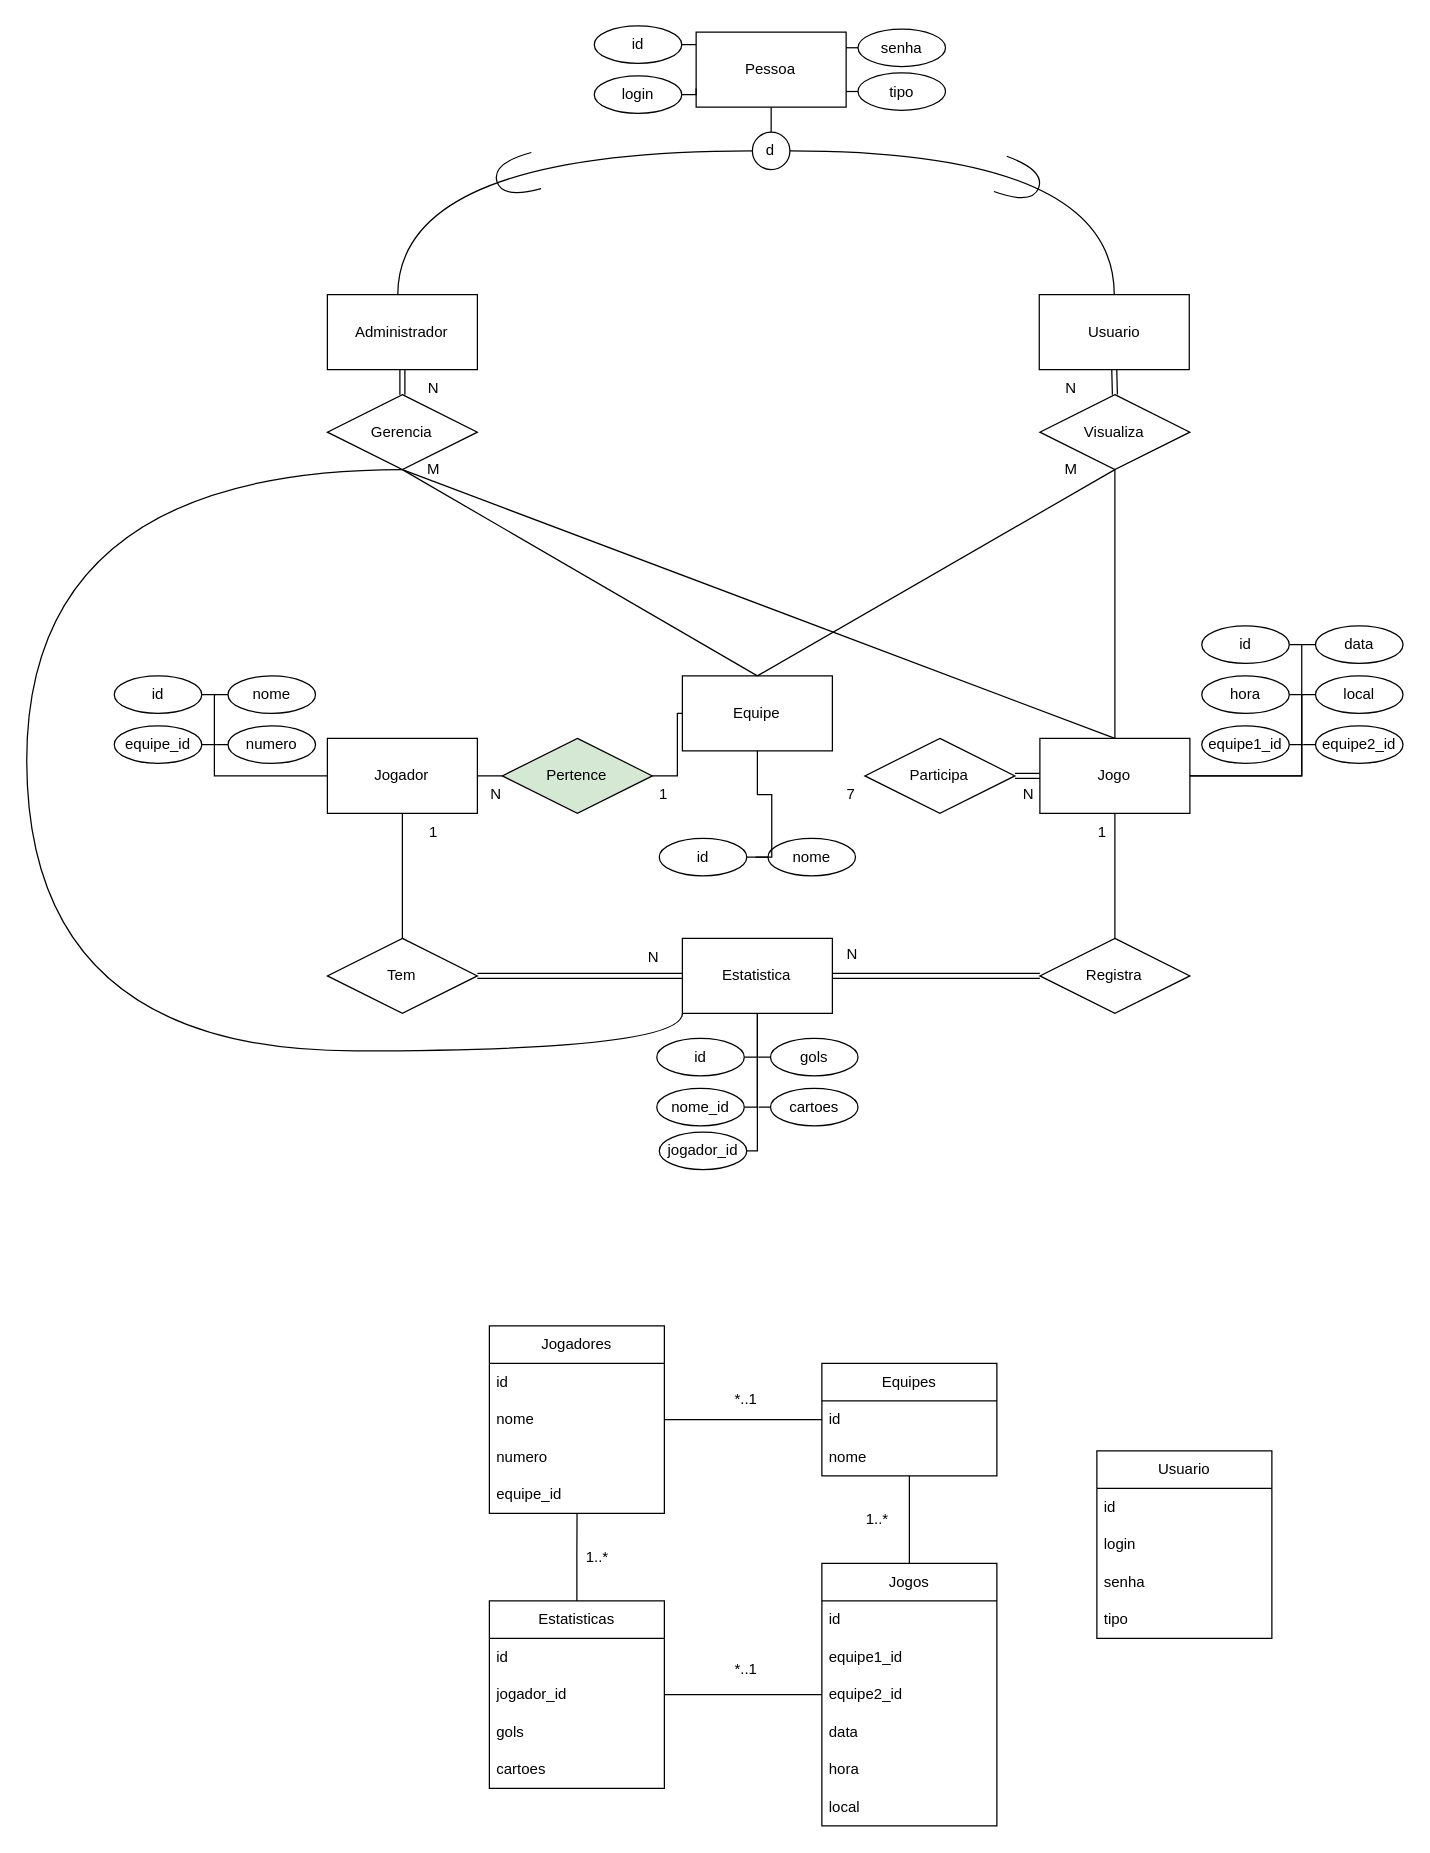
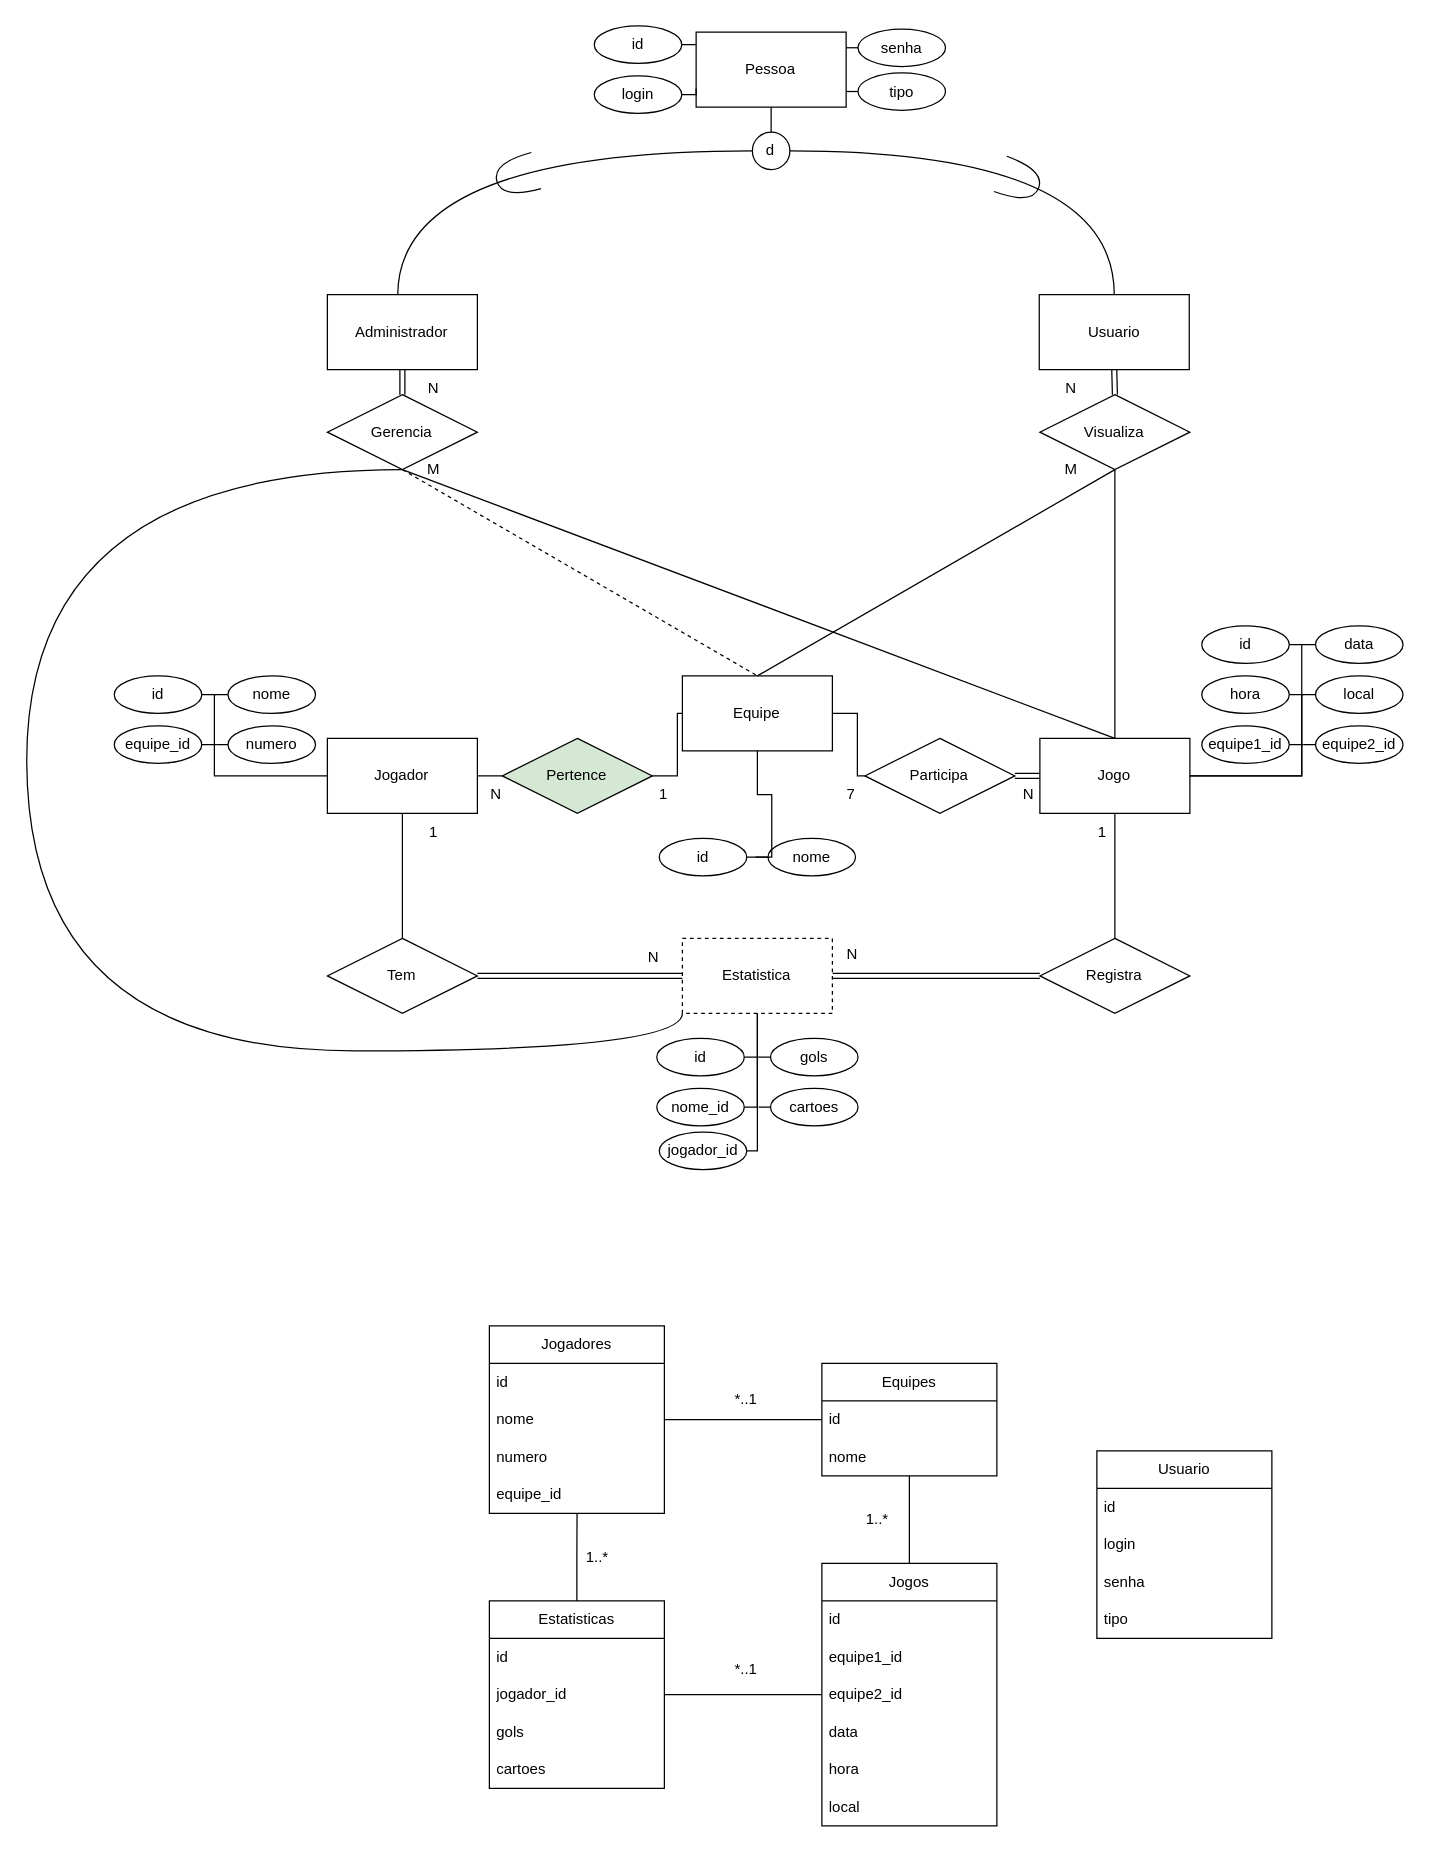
(582, 574) -> (582, 574)
none -> (857, 735)
(757, 976) -> (757, 976)
